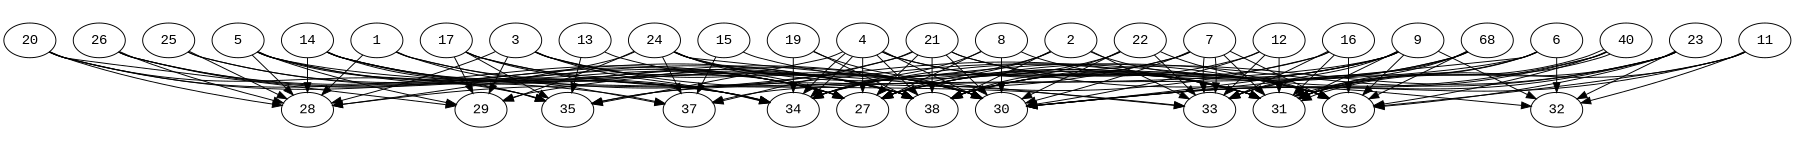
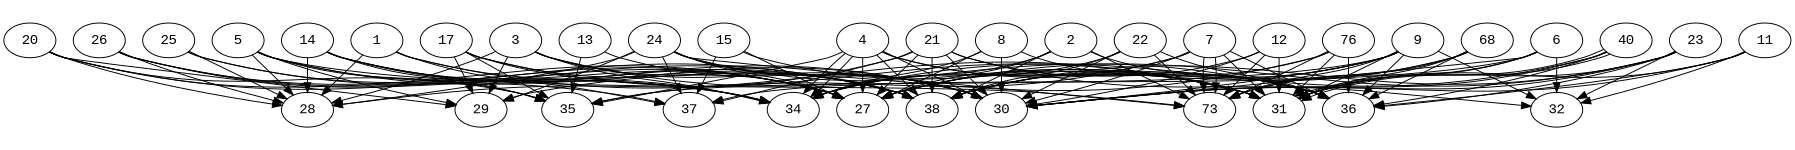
(793, 40) -> none
(1348, 40) -> (1348, 40)
none -> (789, 73)
(1210, 110) -> (1210, 110)
